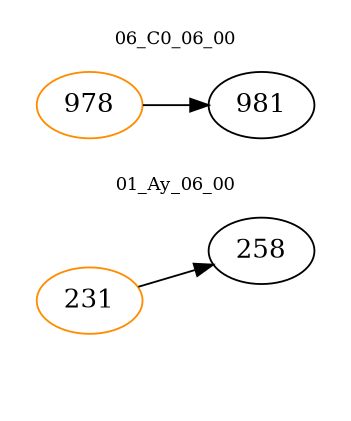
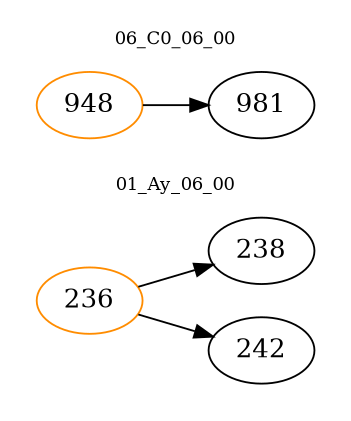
(90, 105) -> (90, 105)
(262, 251) -> (262, 251)
(90, 301) -> (90, 301)
none -> (262, 350)
